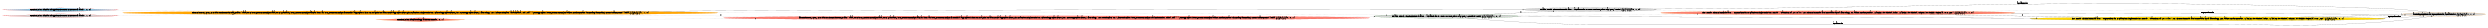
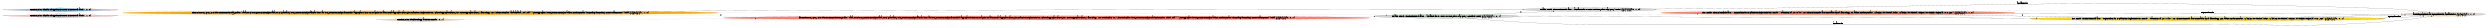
(420, 20) -> (420, 20)
